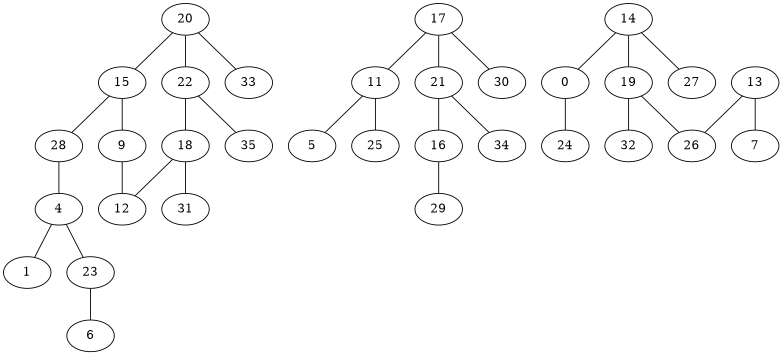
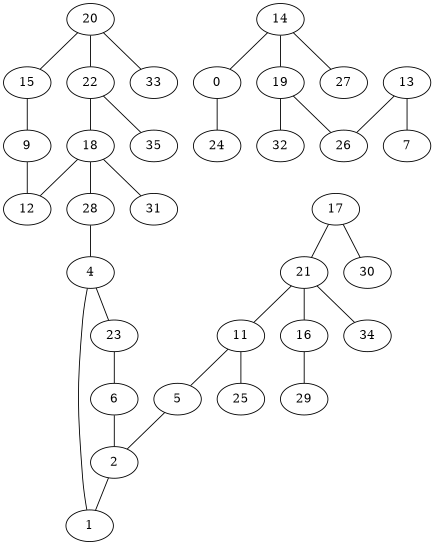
(407, 51) -> (273, 304)
(91, 114) -> (91, 178)
none -> (114, 462)
